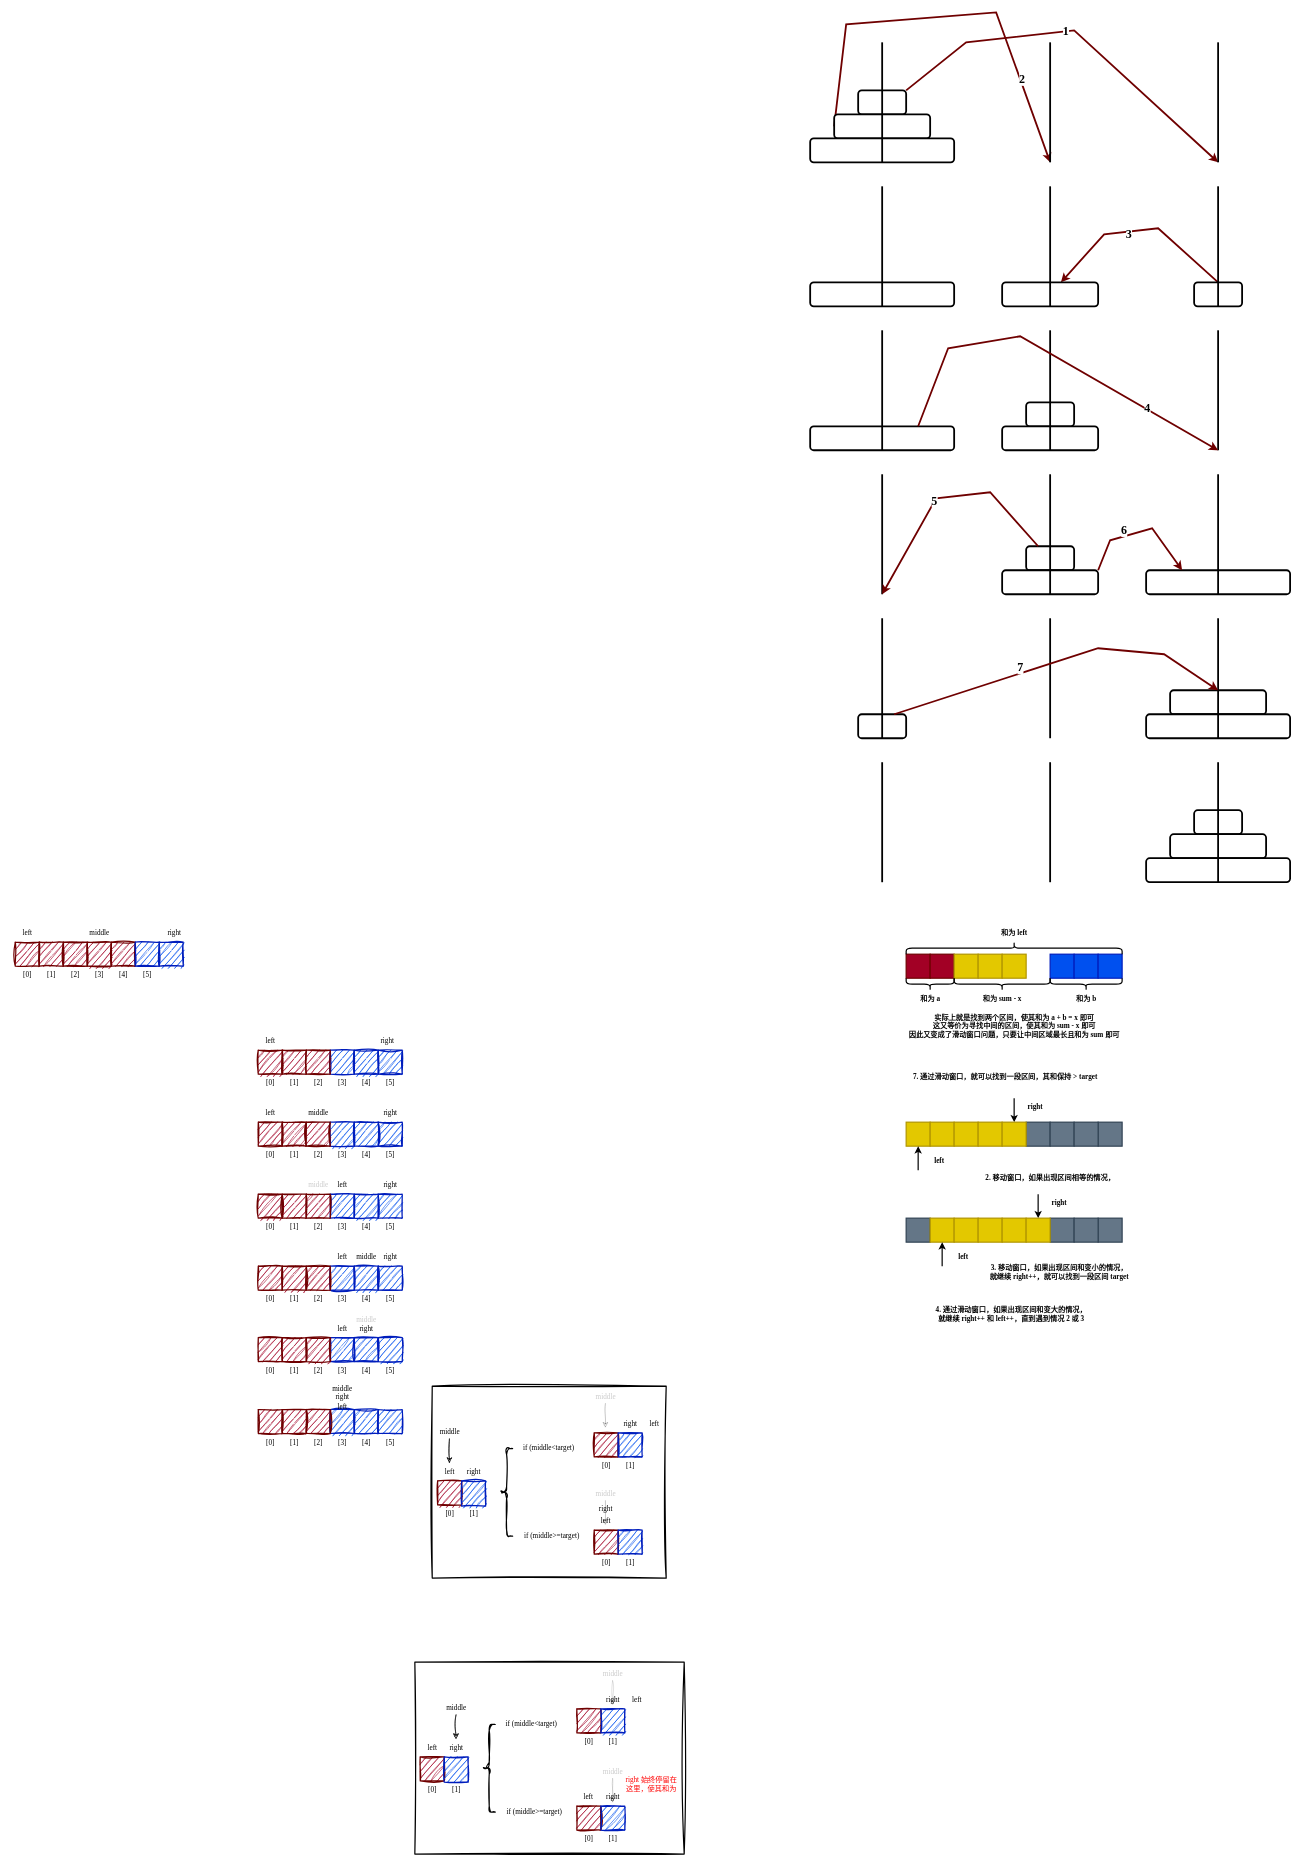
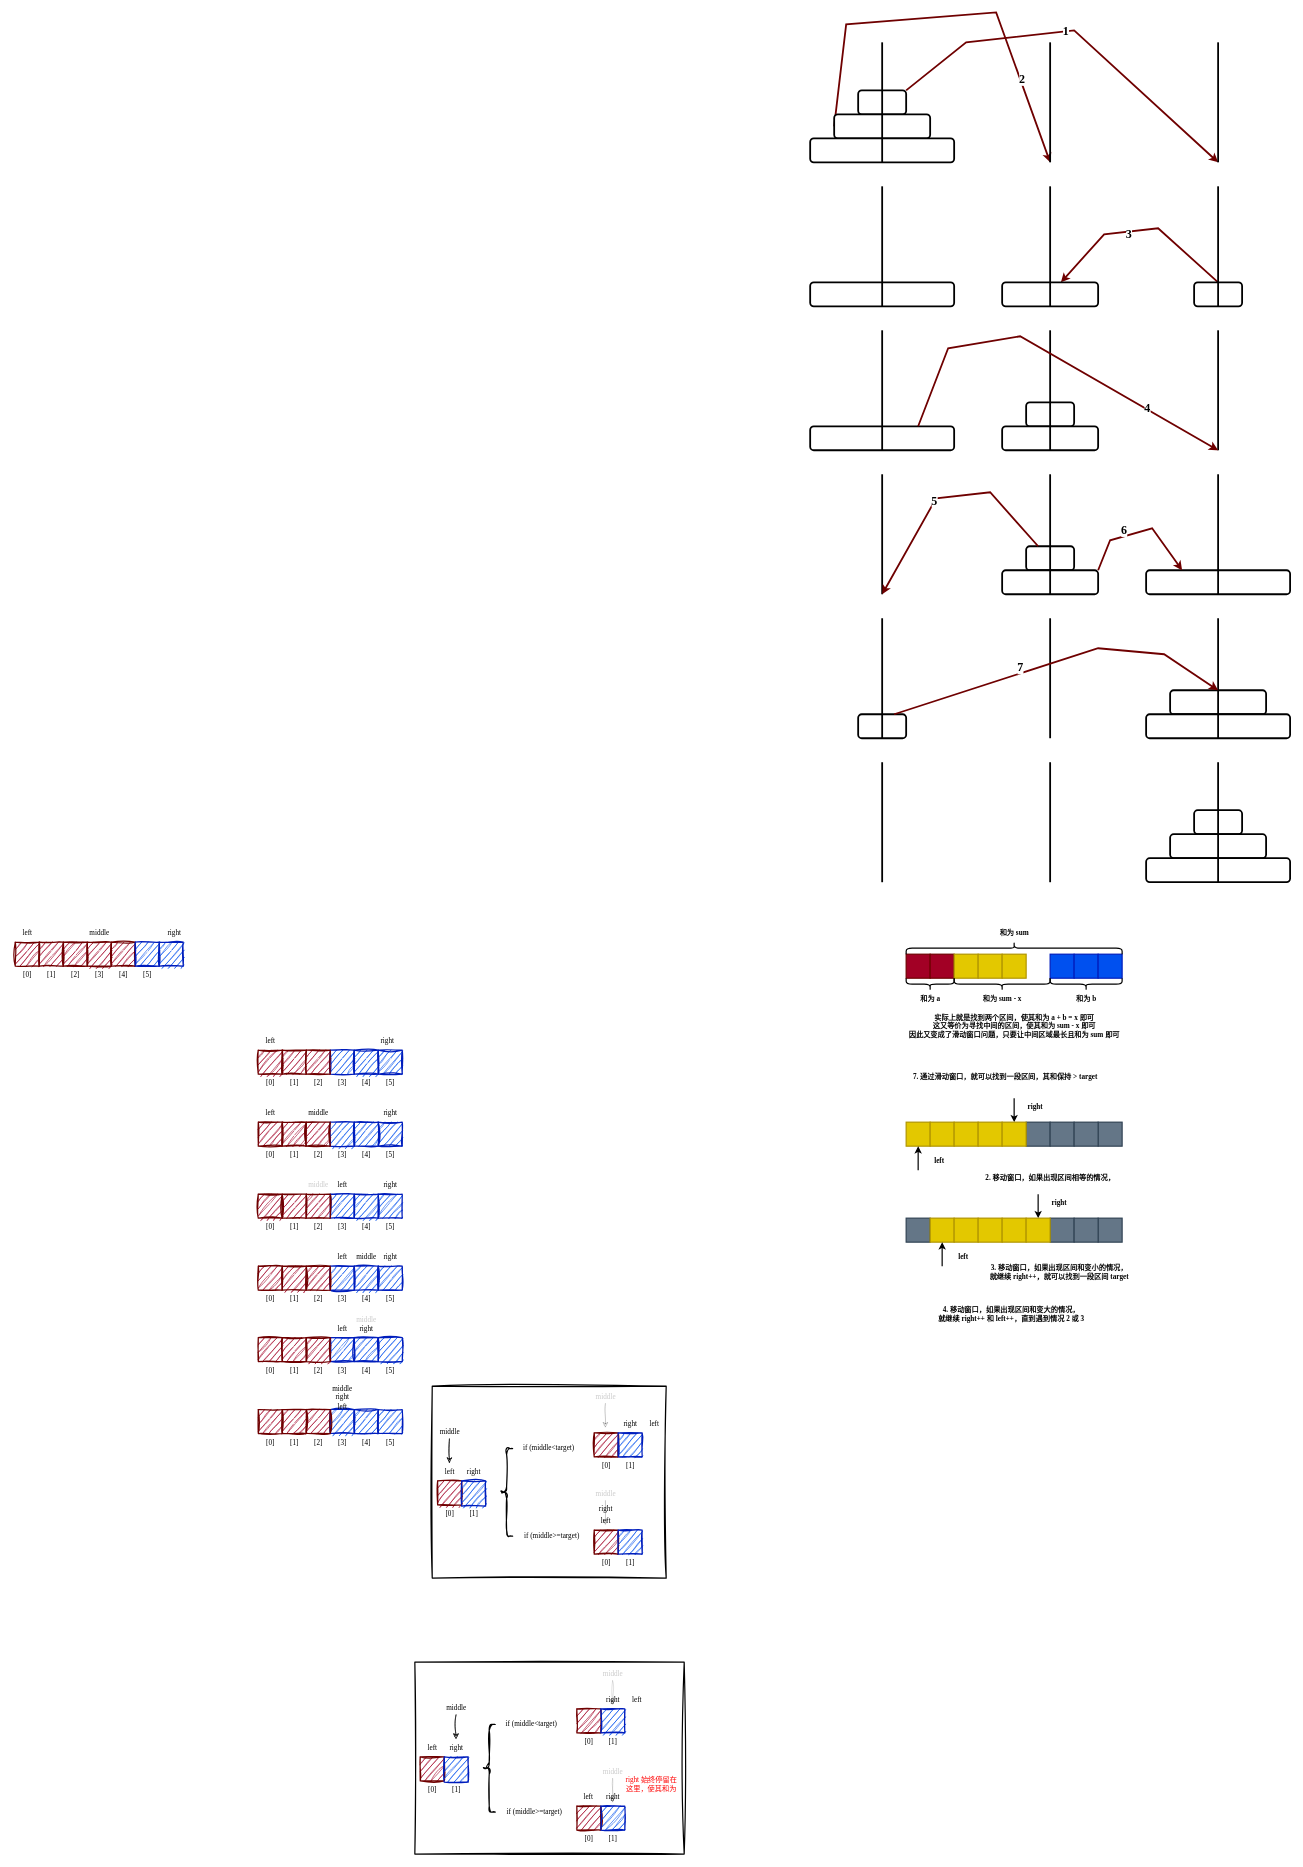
(1015, 933) -> (1015, 933)
(1012, 1314) -> (1012, 1314)
